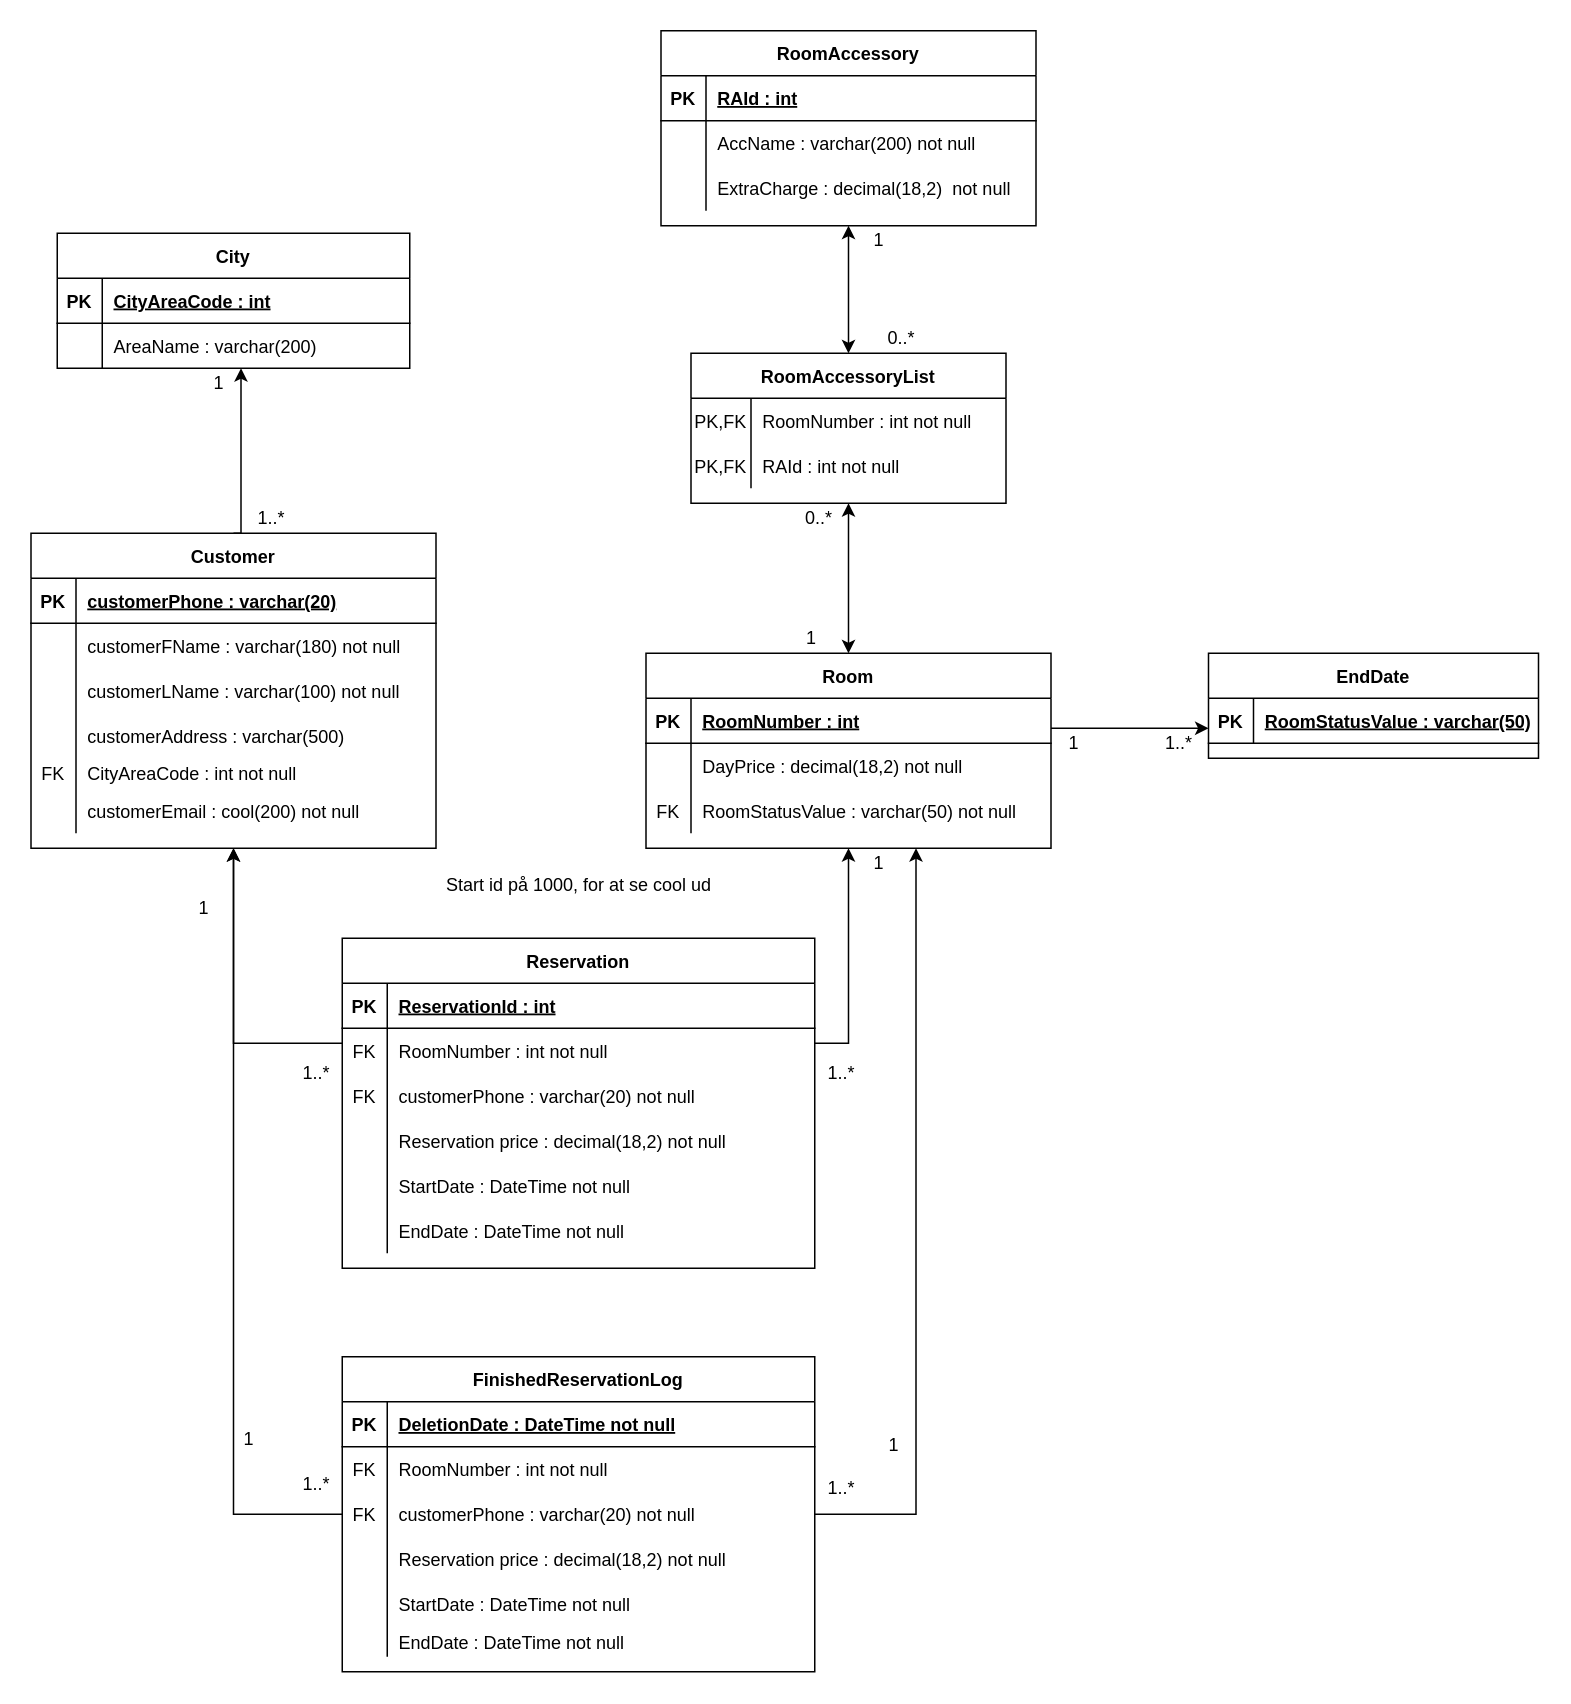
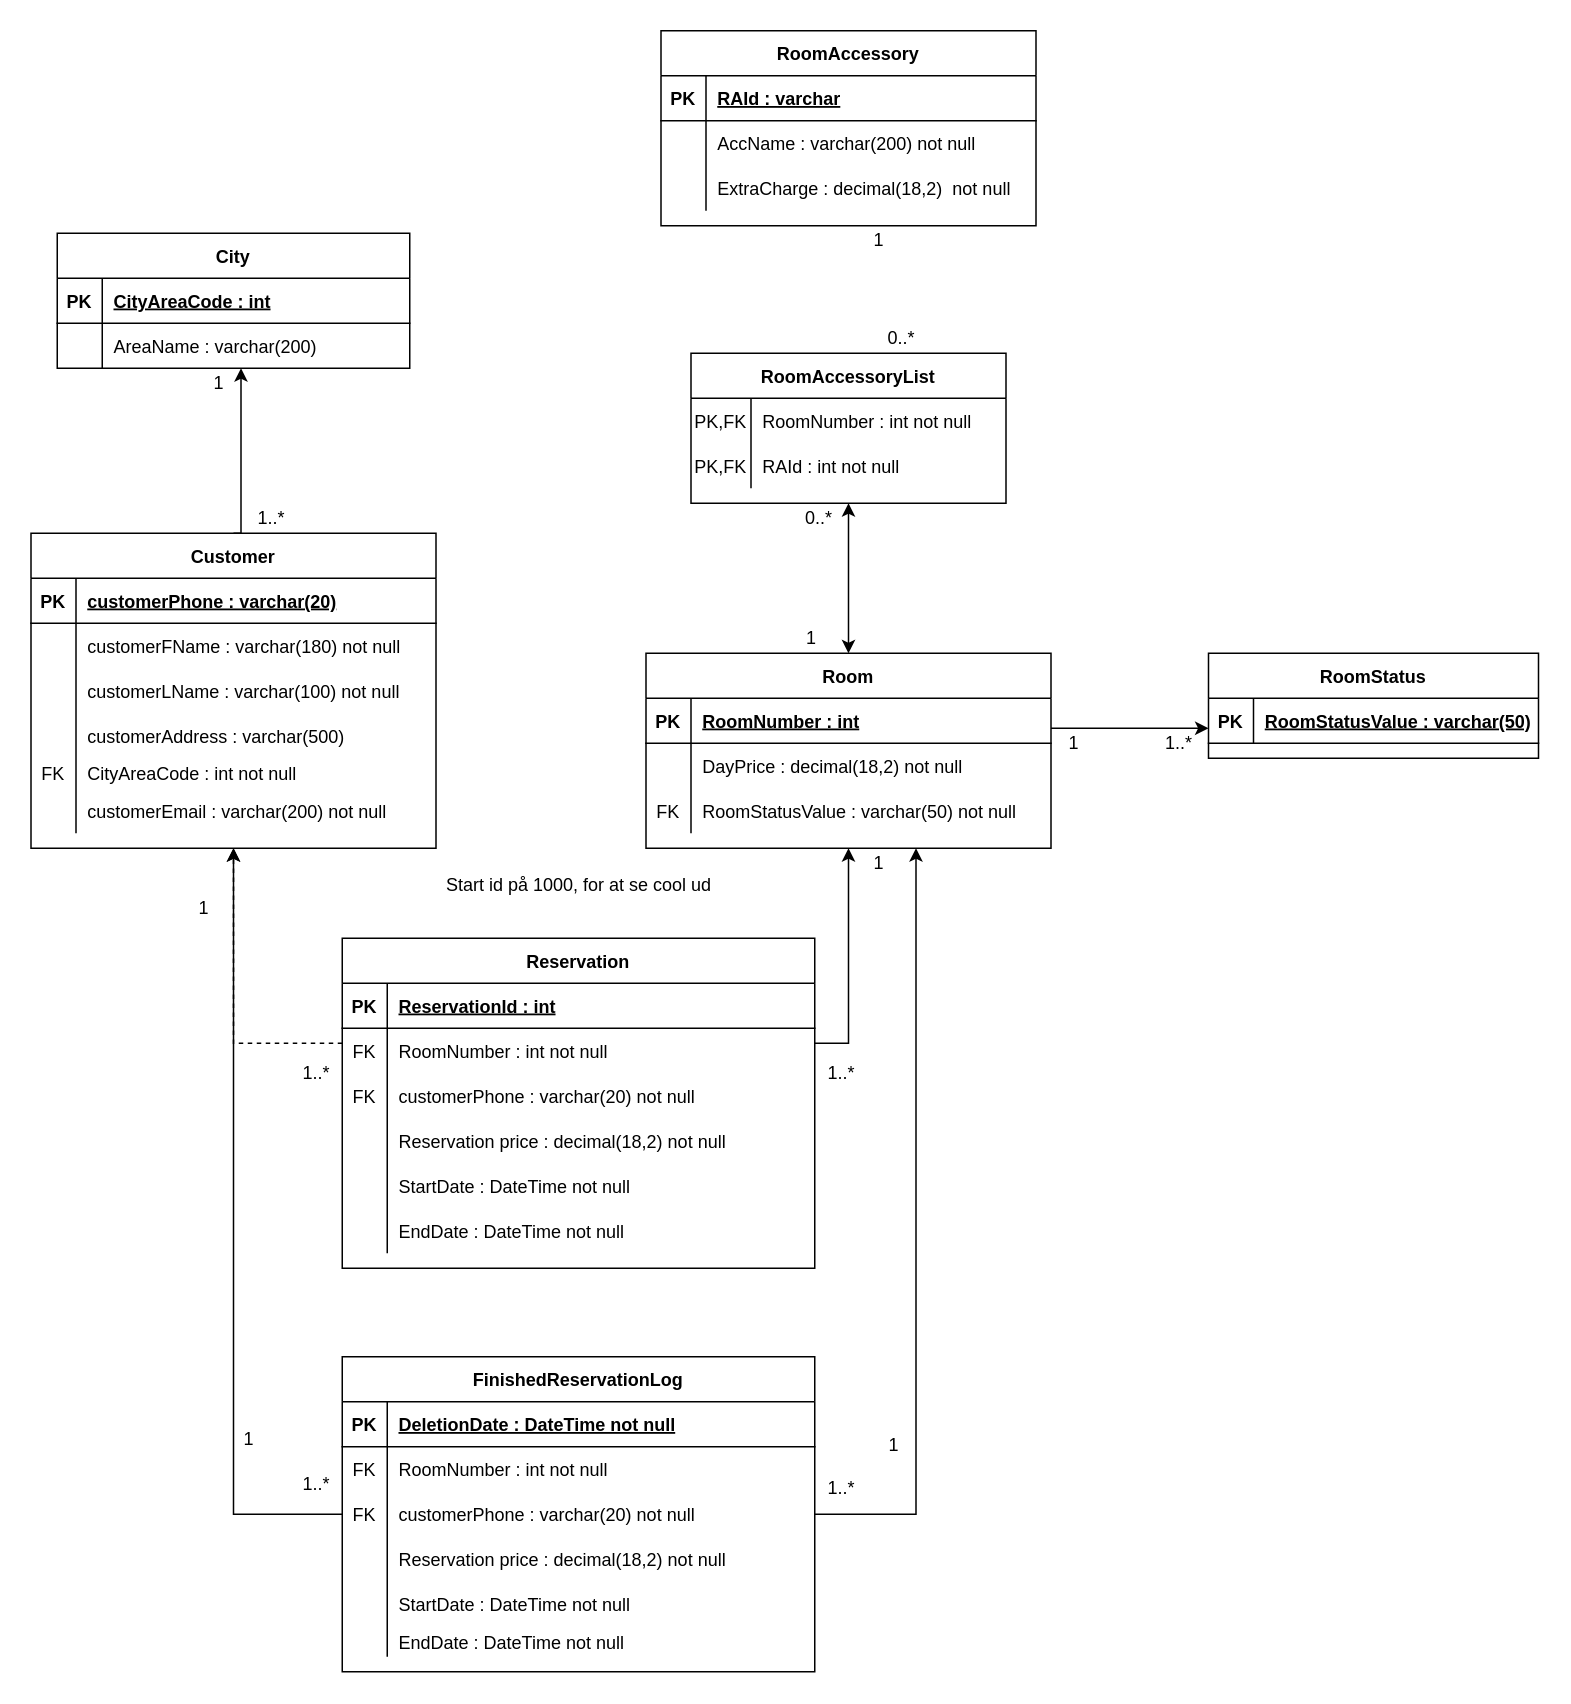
(758, 99) -> (781, 99)
(848, 290) -> none
(1373, 677) -> (1373, 677)
(235, 812) -> (252, 812)
(288, 1043) -> (288, 1043)
